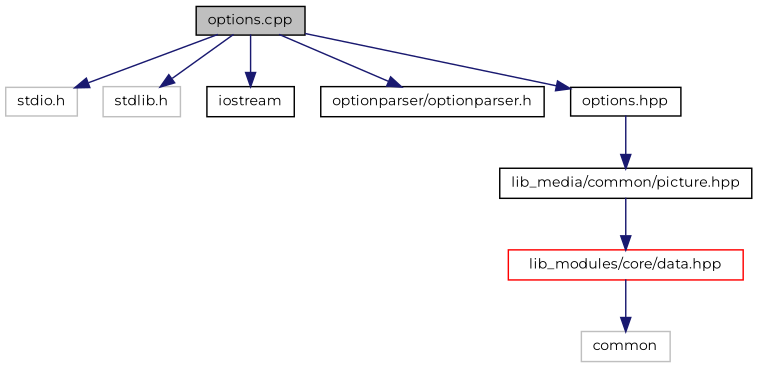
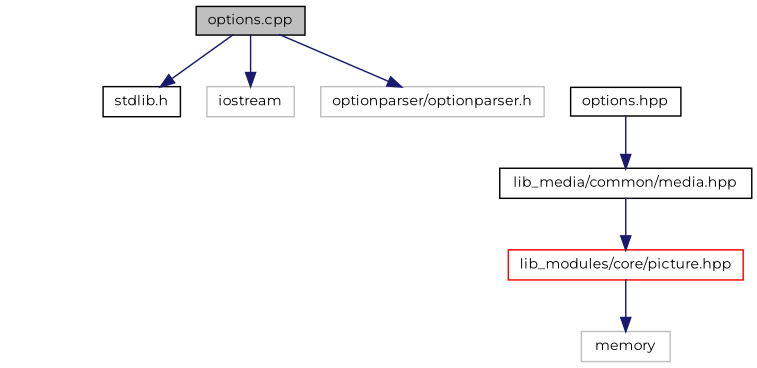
(431, 60) -> none
(42, 102) -> none
(142, 102) -> (142, 102)
(251, 102) -> (251, 102)
(432, 102) -> (432, 102)
(626, 183) -> (626, 183)
(626, 265) -> (626, 265)
(626, 347) -> (626, 347)
